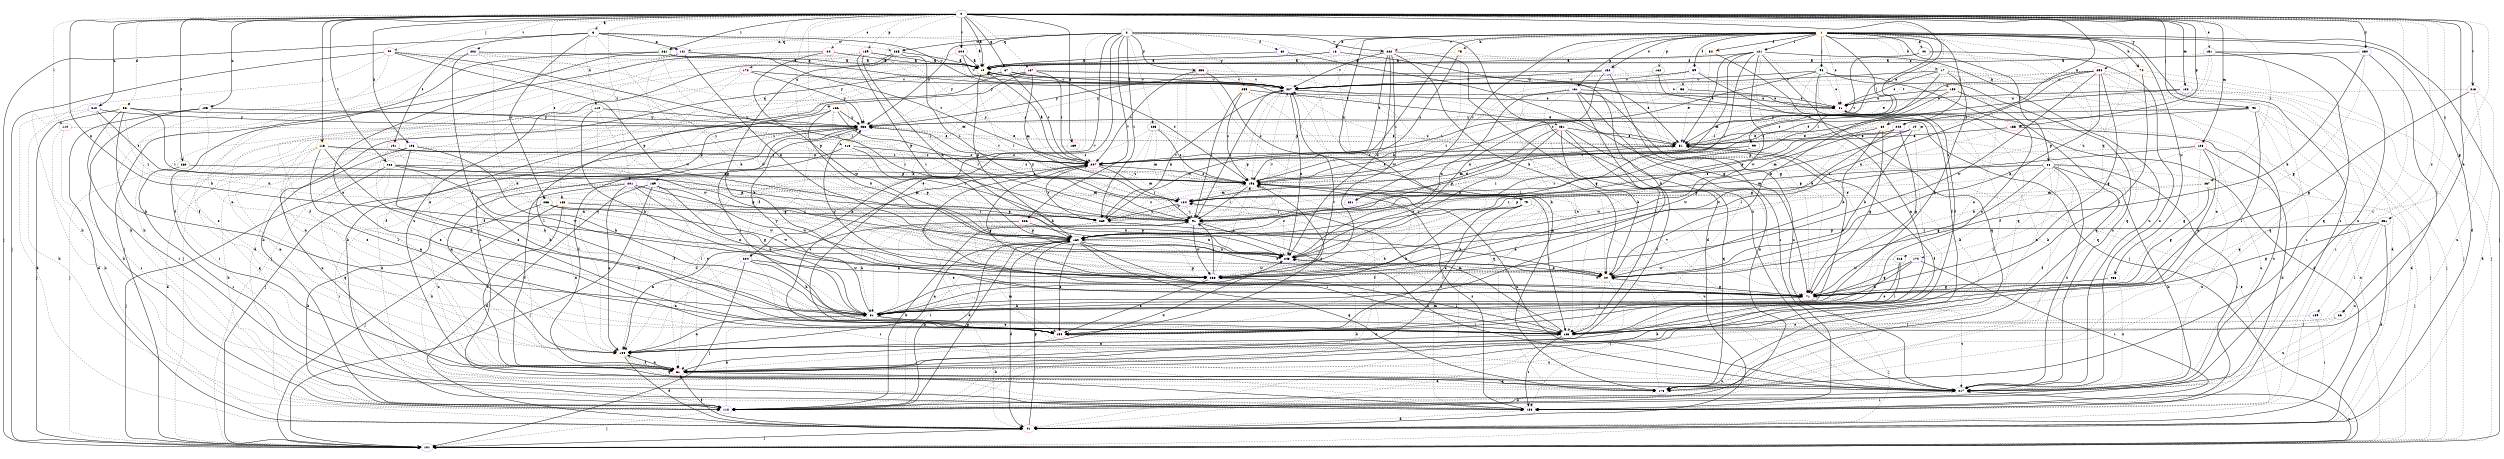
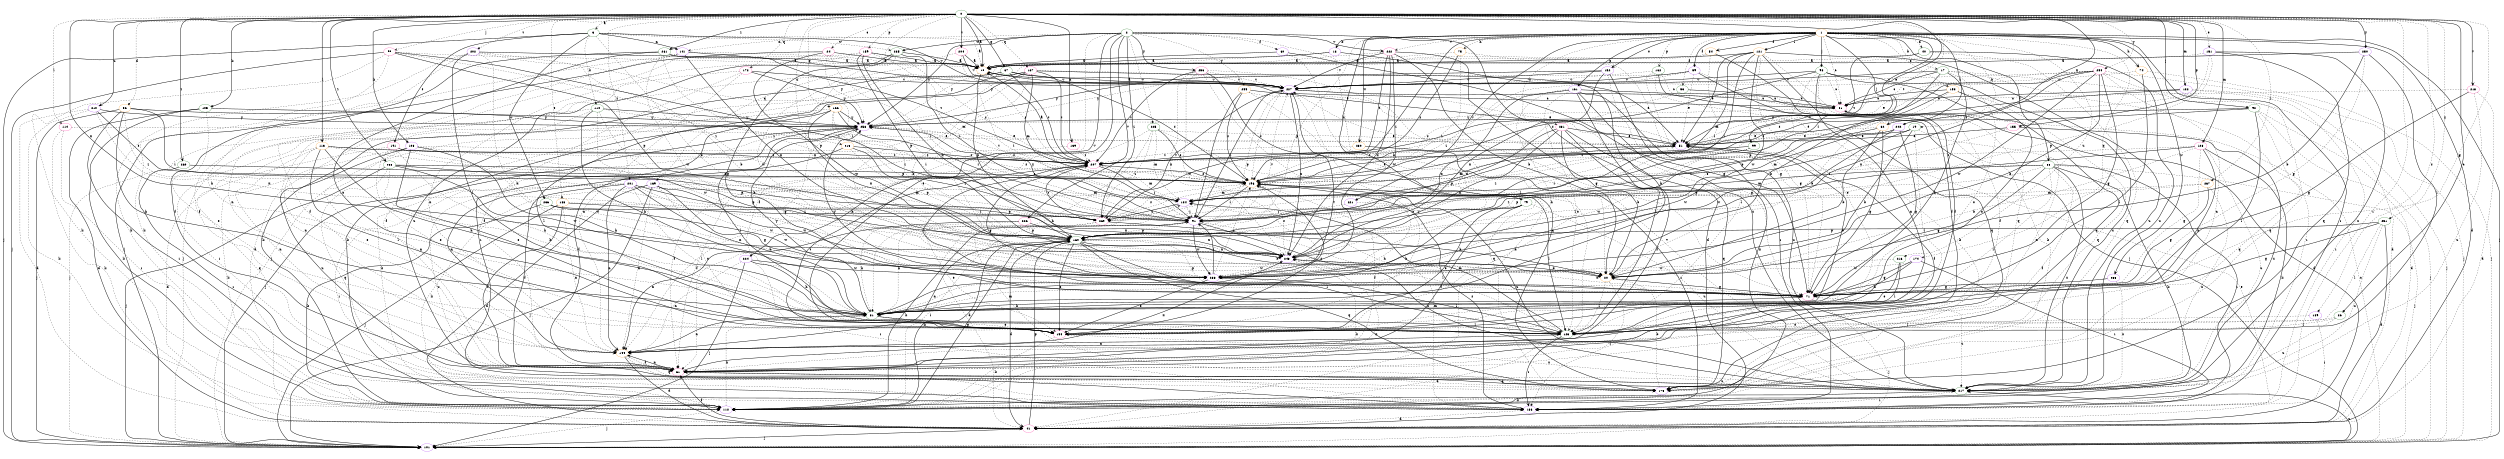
none -> (1359, 146)
